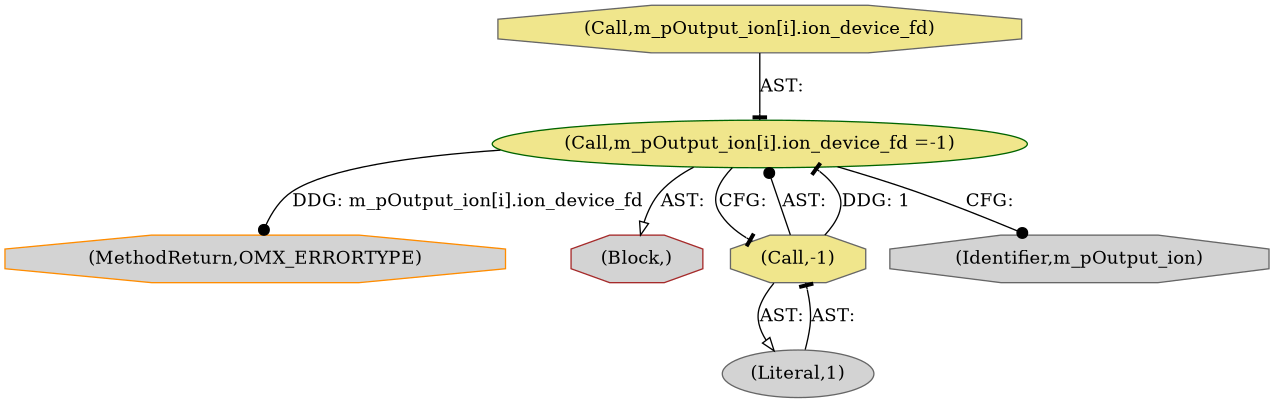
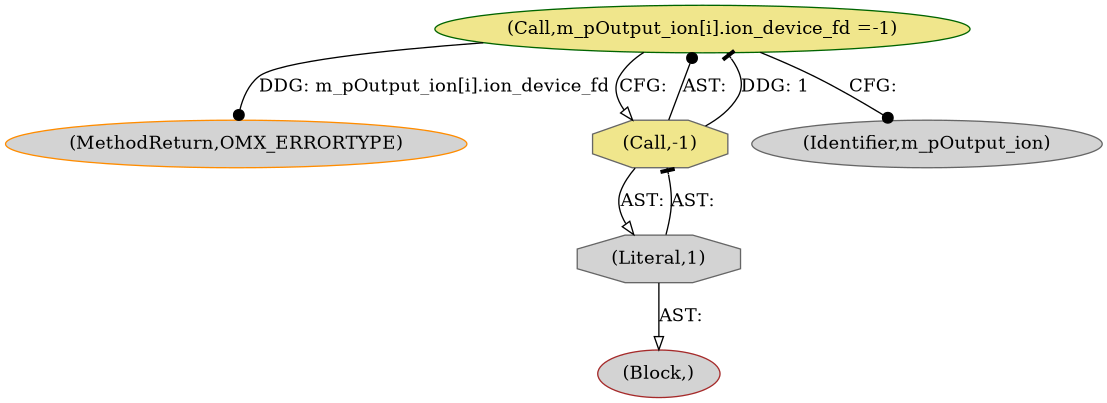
(760, 29) -> none
(663, 189) -> (659, 310)
(717, 206) -> (619, 77)
(255, 259) -> (236, 144)
(637, 259) -> (659, 374)
(1079, 259) -> (927, 144)
(798, 374) -> (659, 259)
